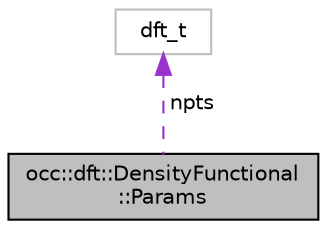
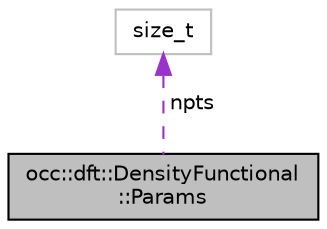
(163, 32) -> (163, 32)
